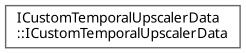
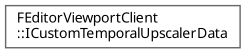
(123, 27) -> (123, 27)
